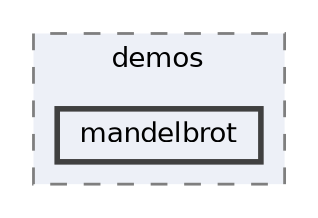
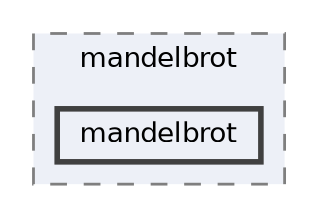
(159, 60) -> (159, 60)
